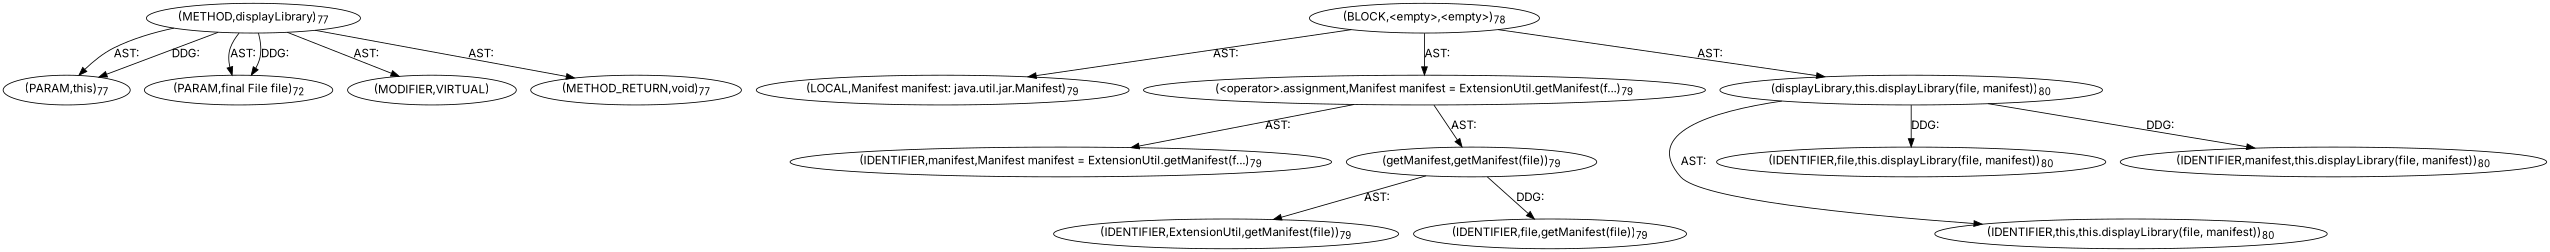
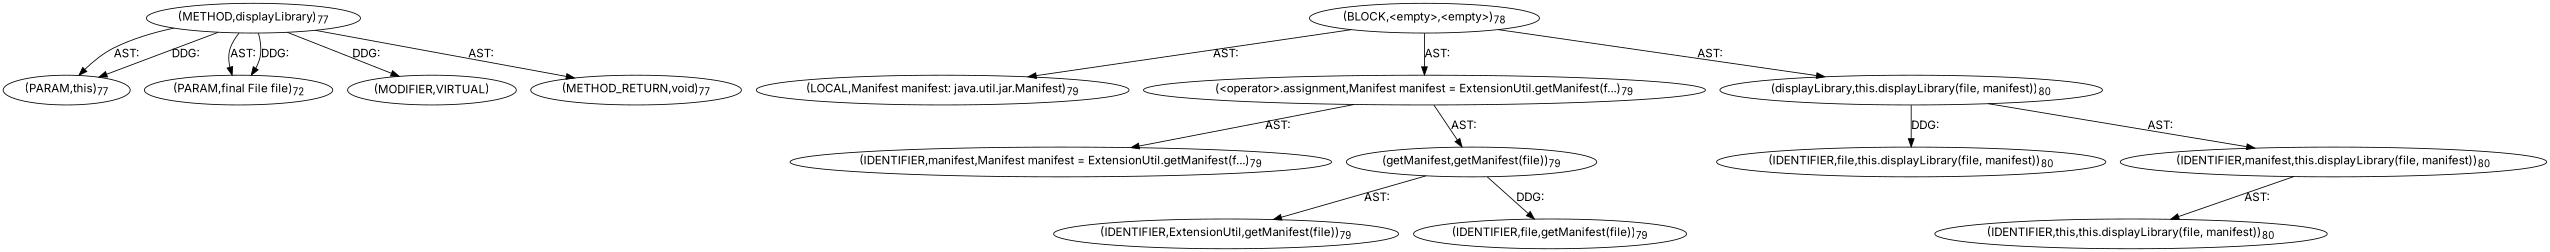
(368, 54) -> (368, 54)
(2162, 126) -> (2162, 126)
(1747, 198) -> (2236, 197)
